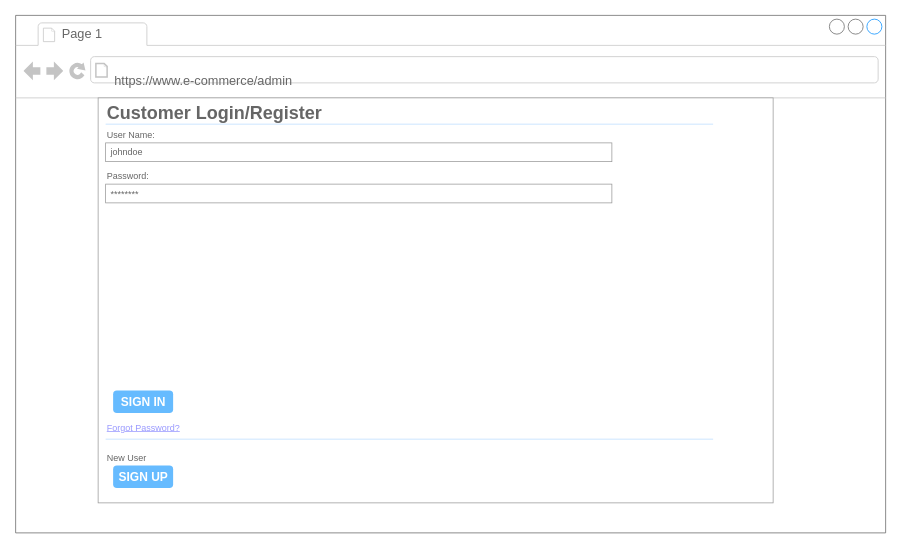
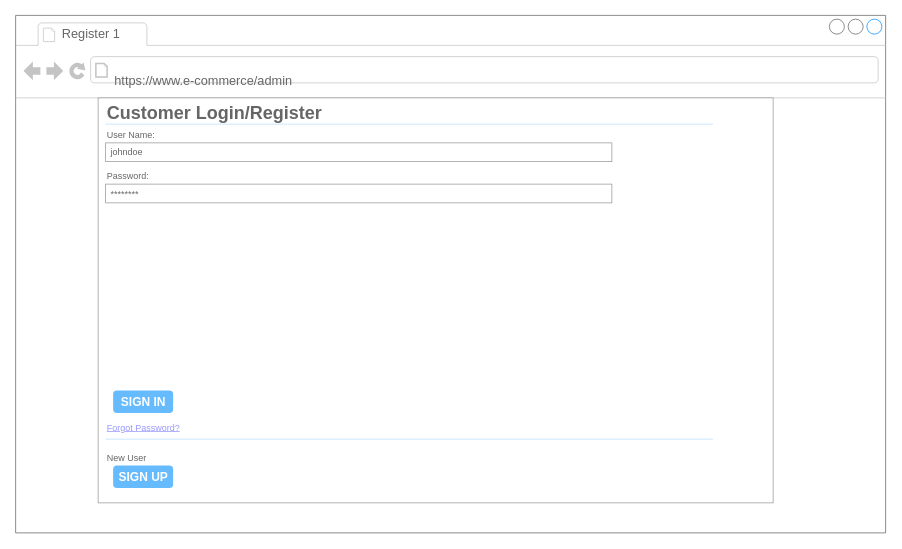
(82, 34) -> (94, 34)
